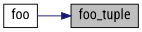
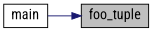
(21, 16) -> (26, 16)
